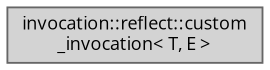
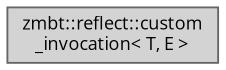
(135, 35) -> (113, 35)
